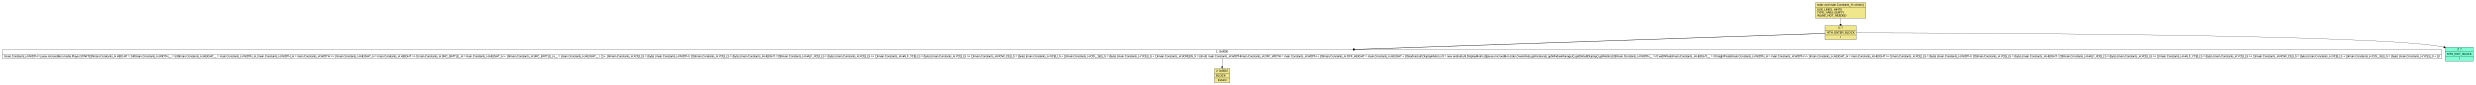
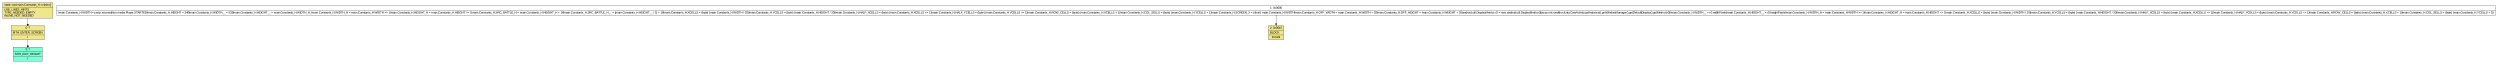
(1831, 13) -> (20, 13)
(1841, 33) -> (28, 33)
(1590, 41) -> none
(2459, 54) -> (28, 54)
